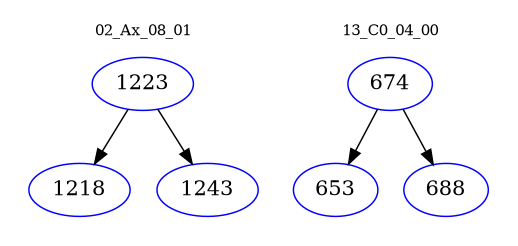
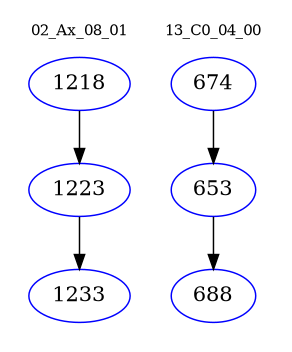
(115, 130) -> (80, 130)
(415, 130) -> (213, 236)
(208, 190) -> (80, 296)
